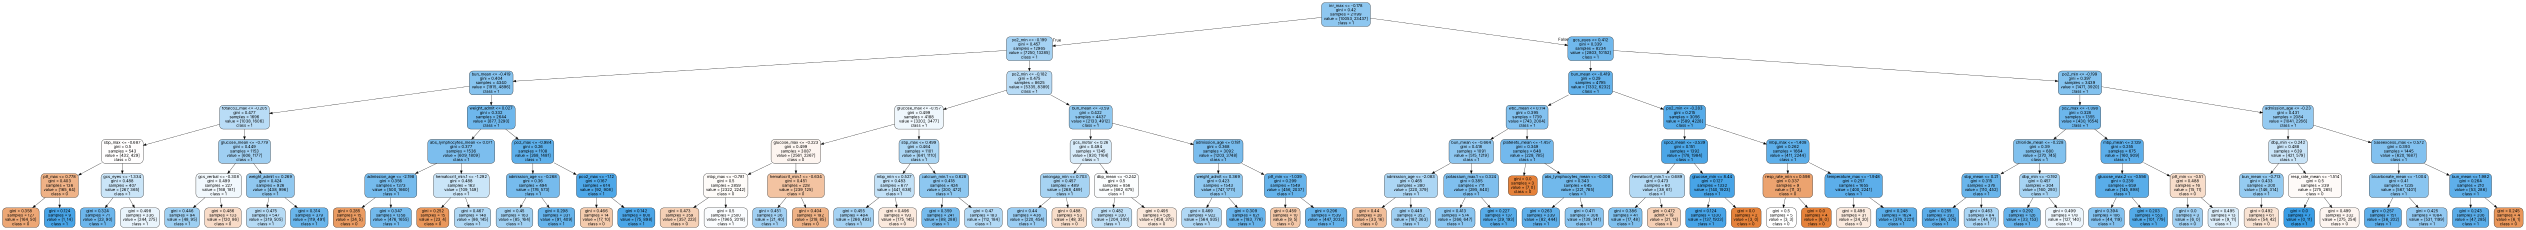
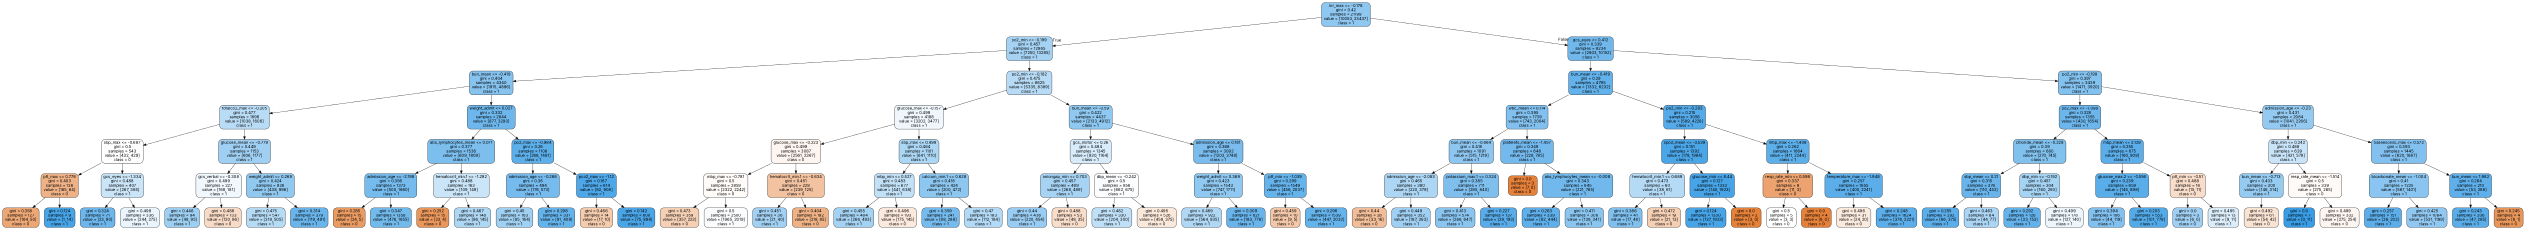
(1664, 218) -> (1664, 218)
